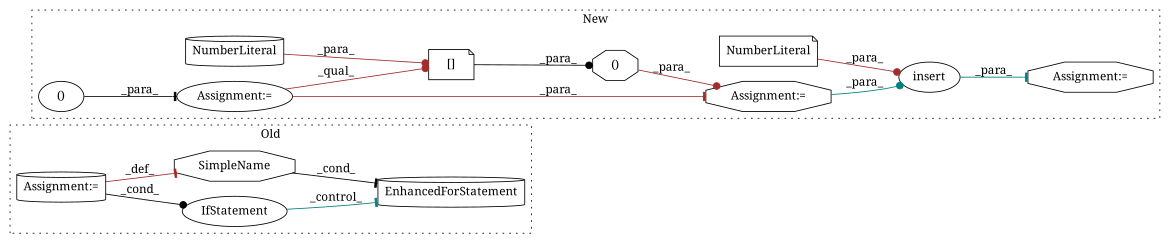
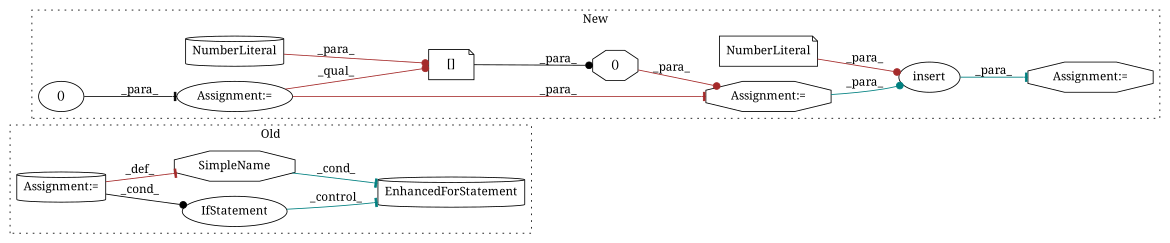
(333, 178) -> (333, 178)
